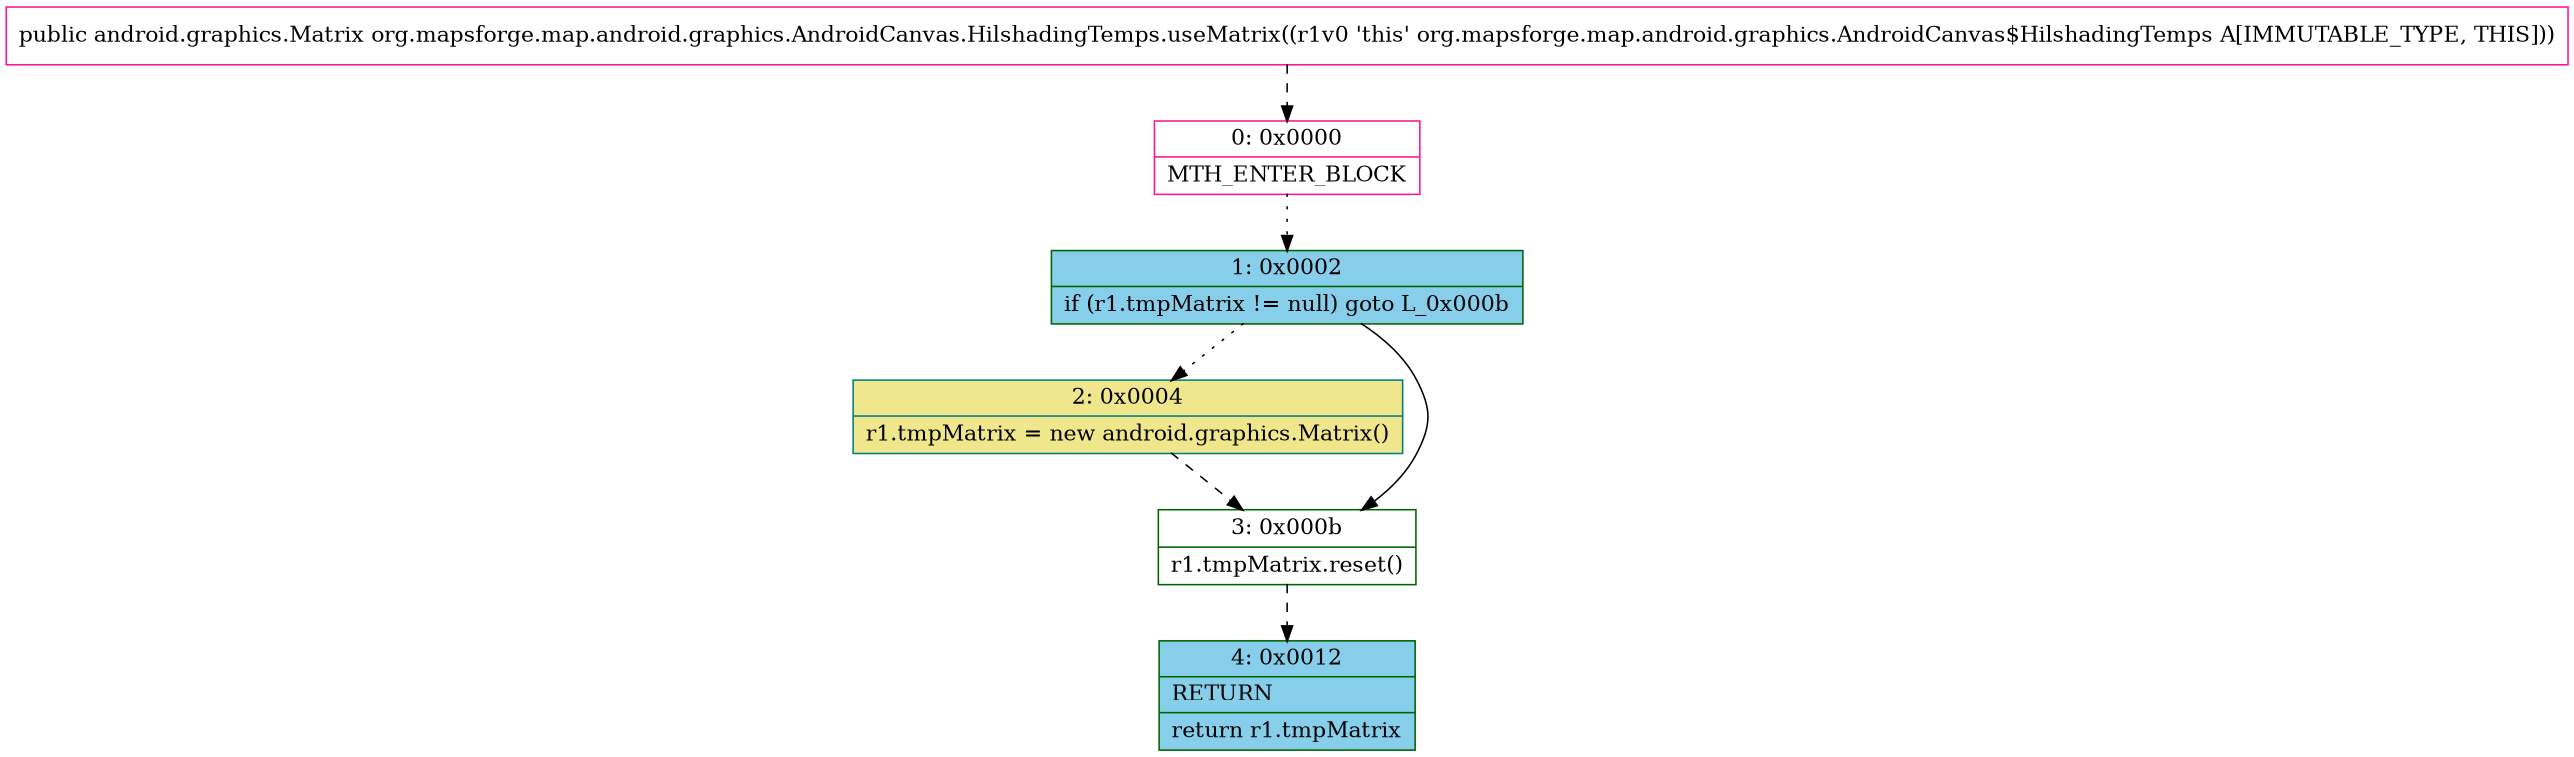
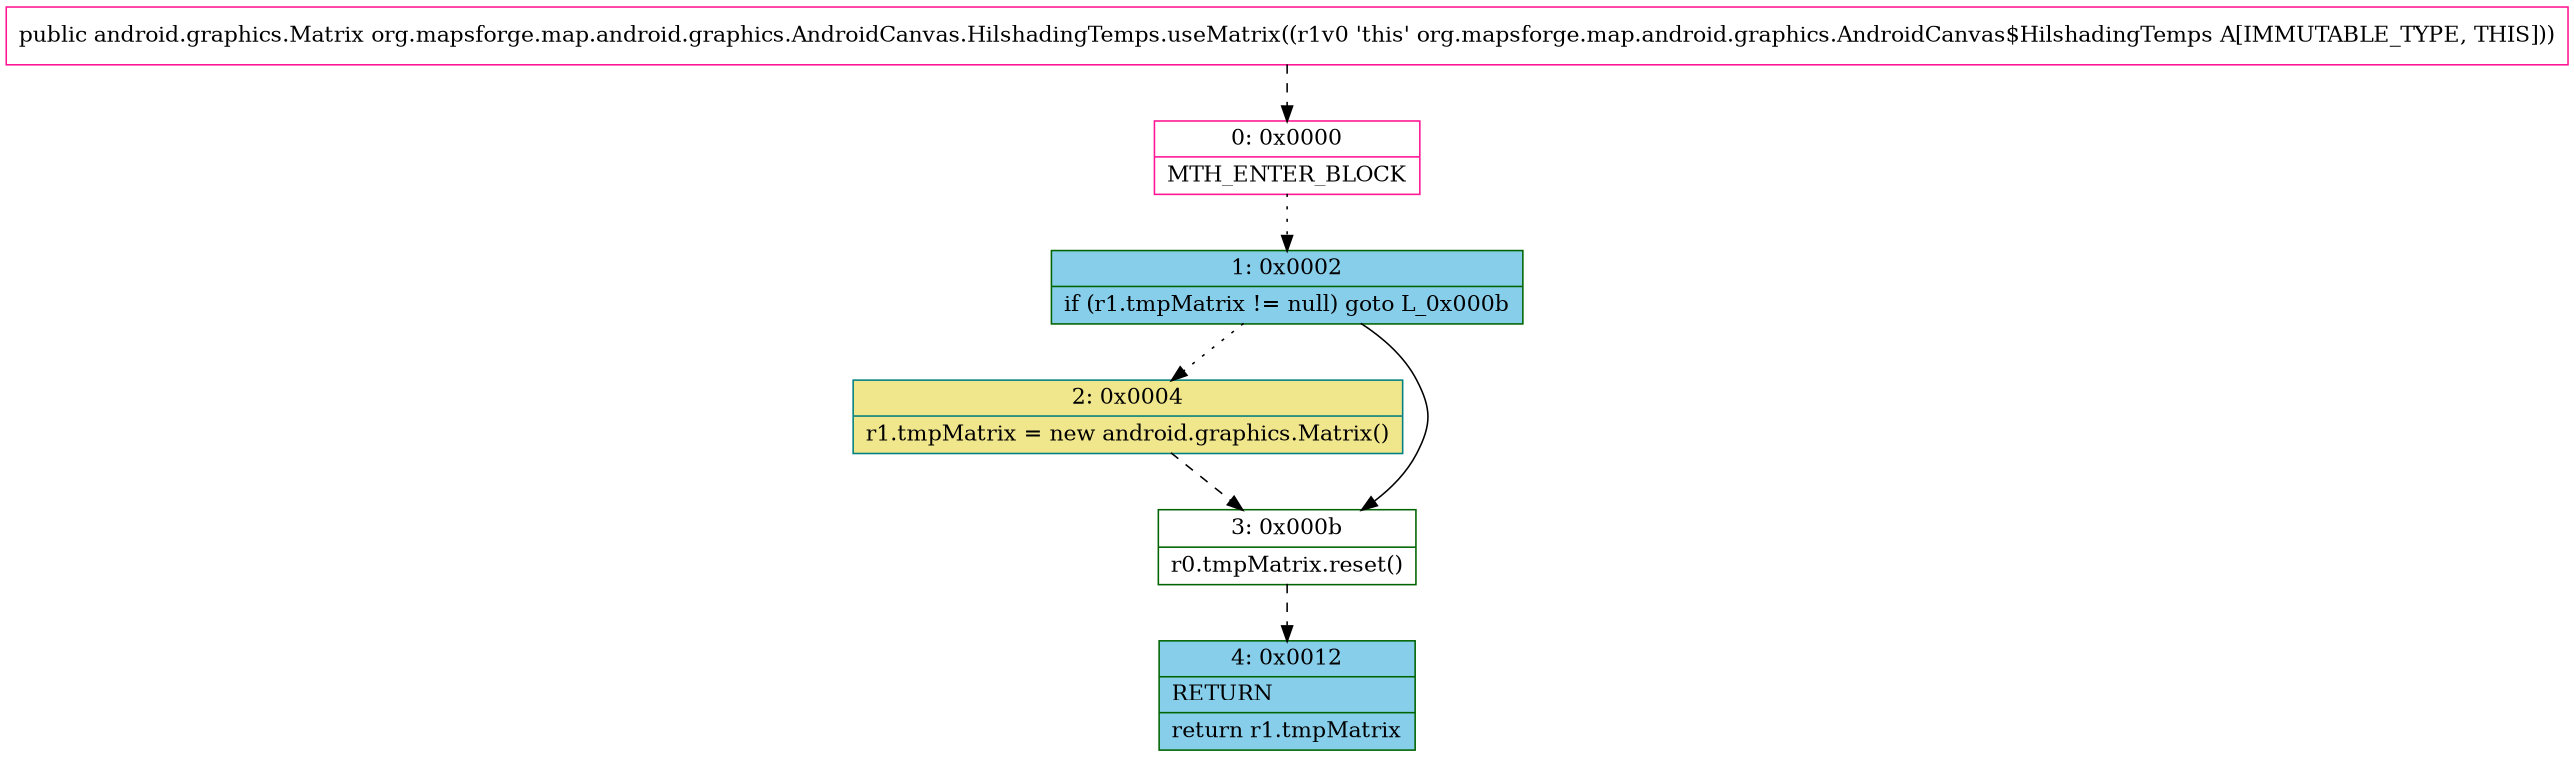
(1287, 565) -> (1287, 565)
